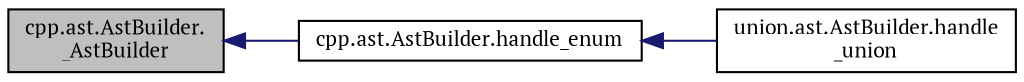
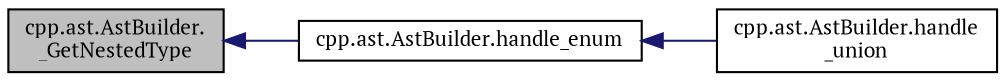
(116, 41) -> (116, 41)
(866, 41) -> (857, 41)
